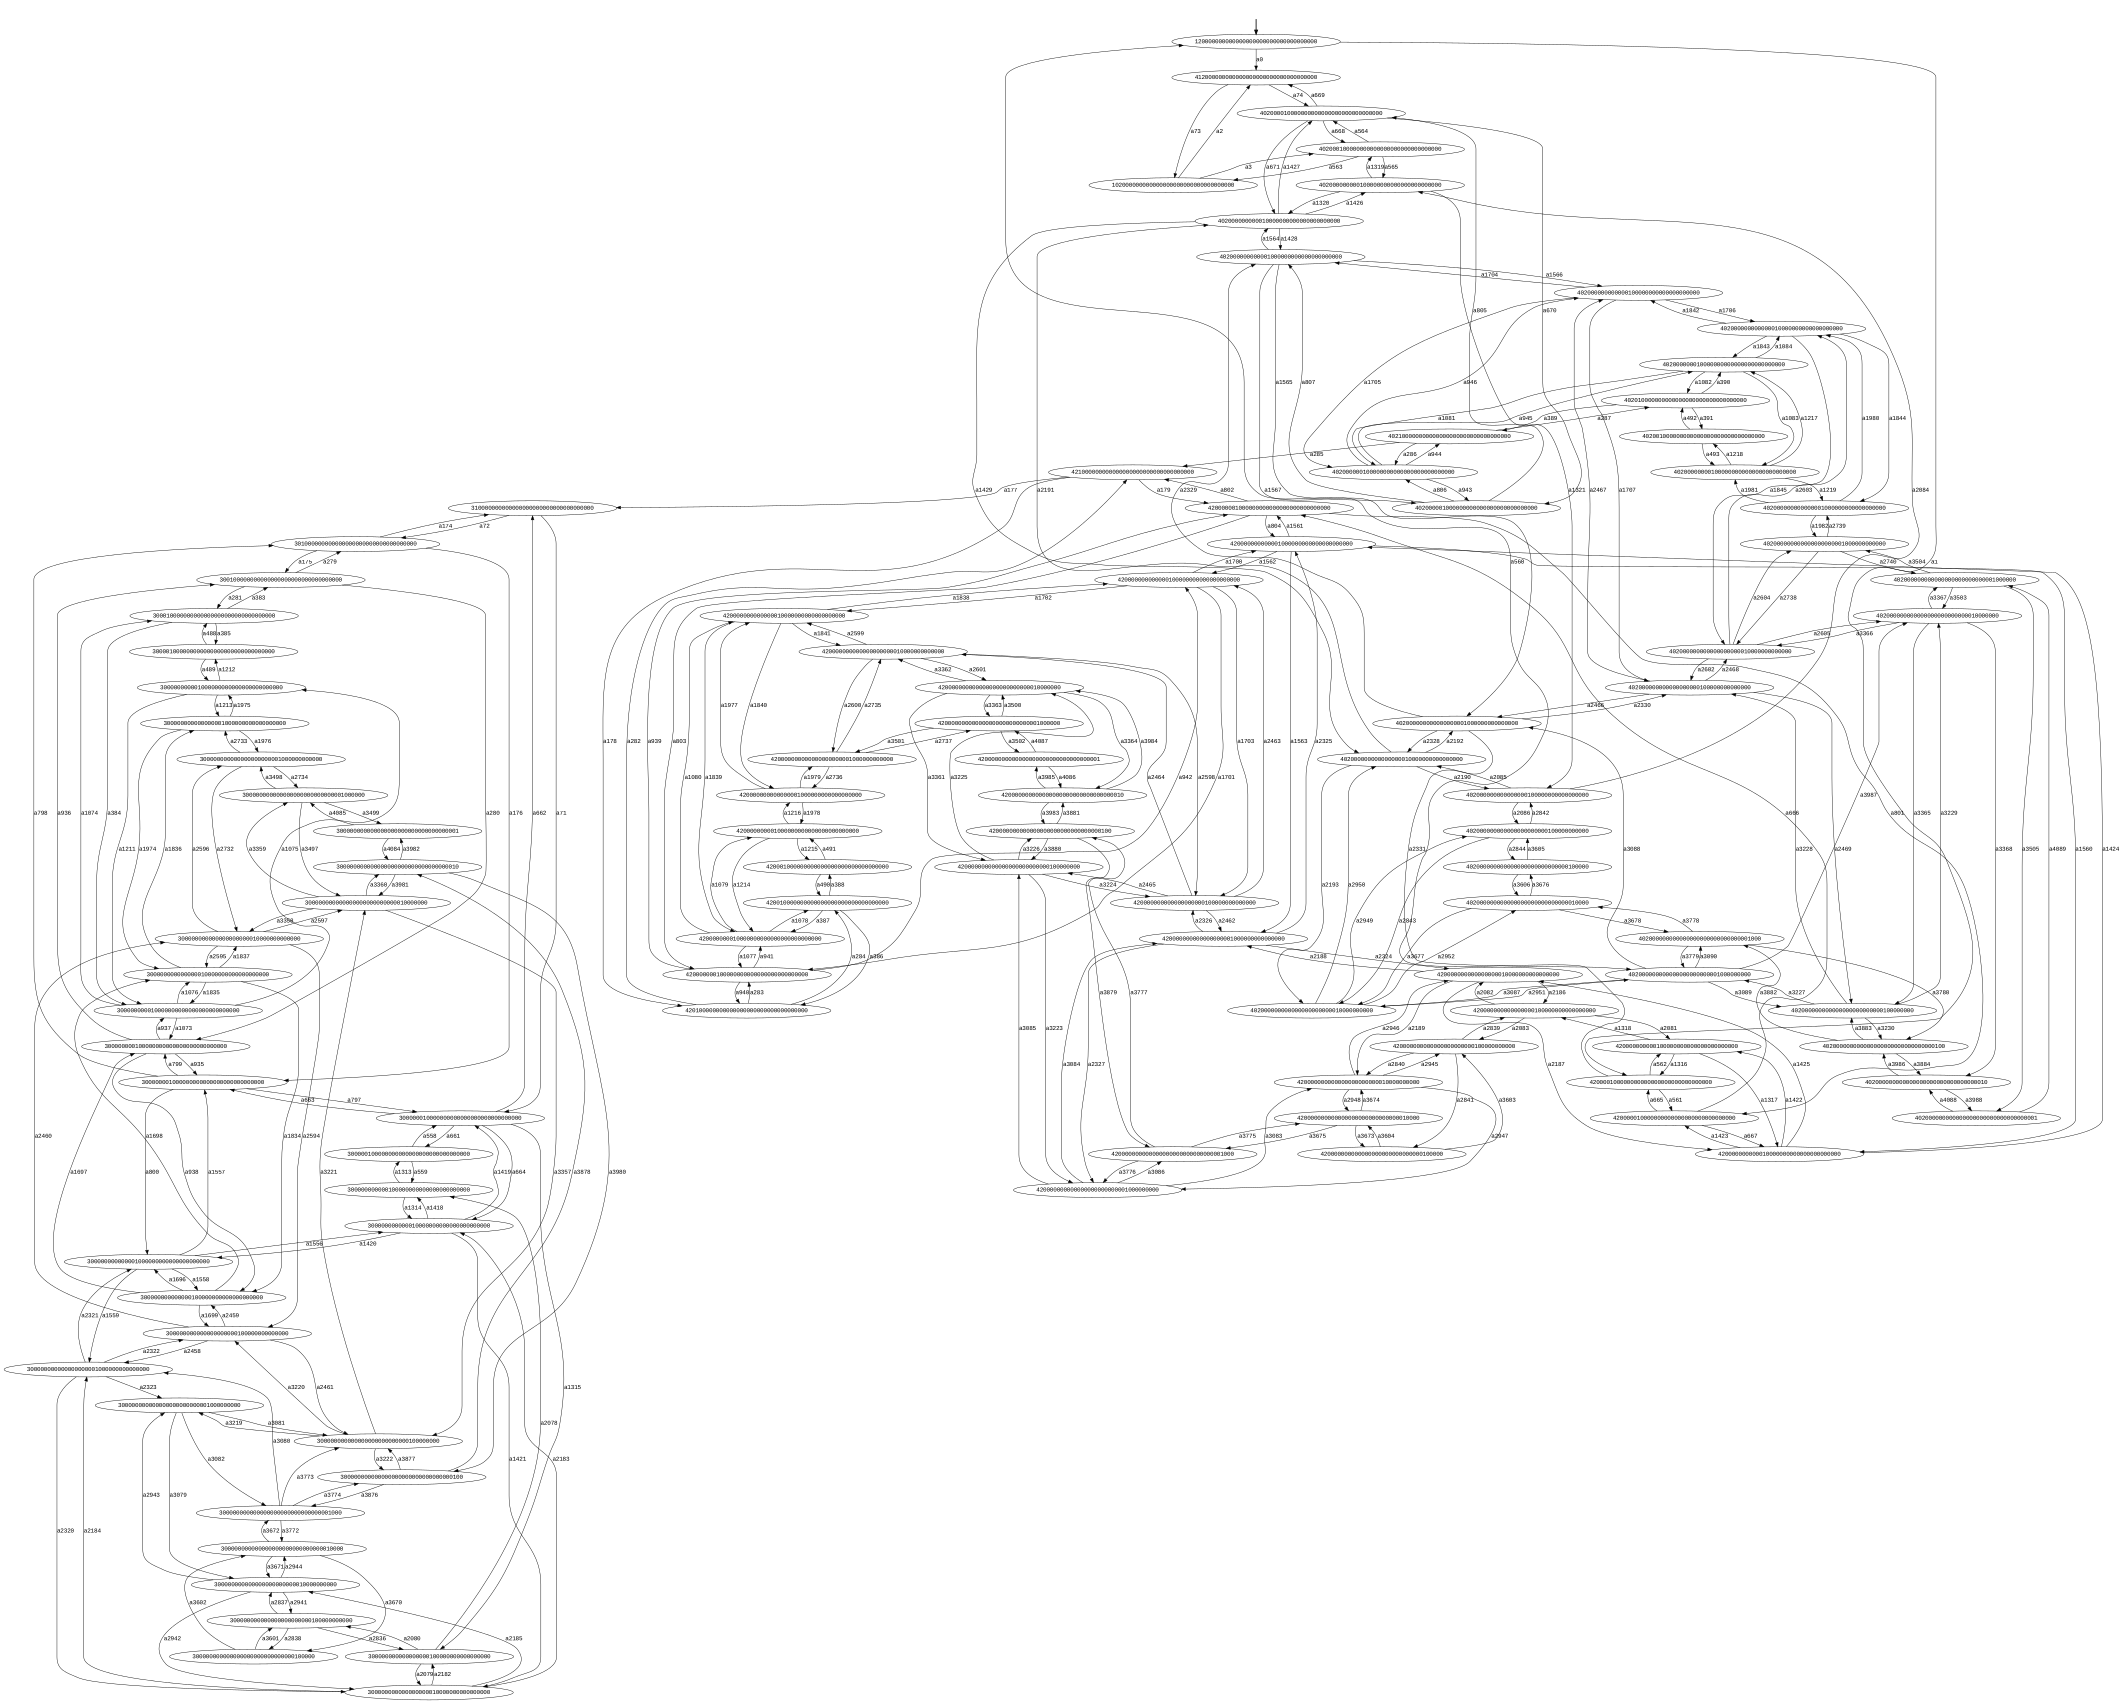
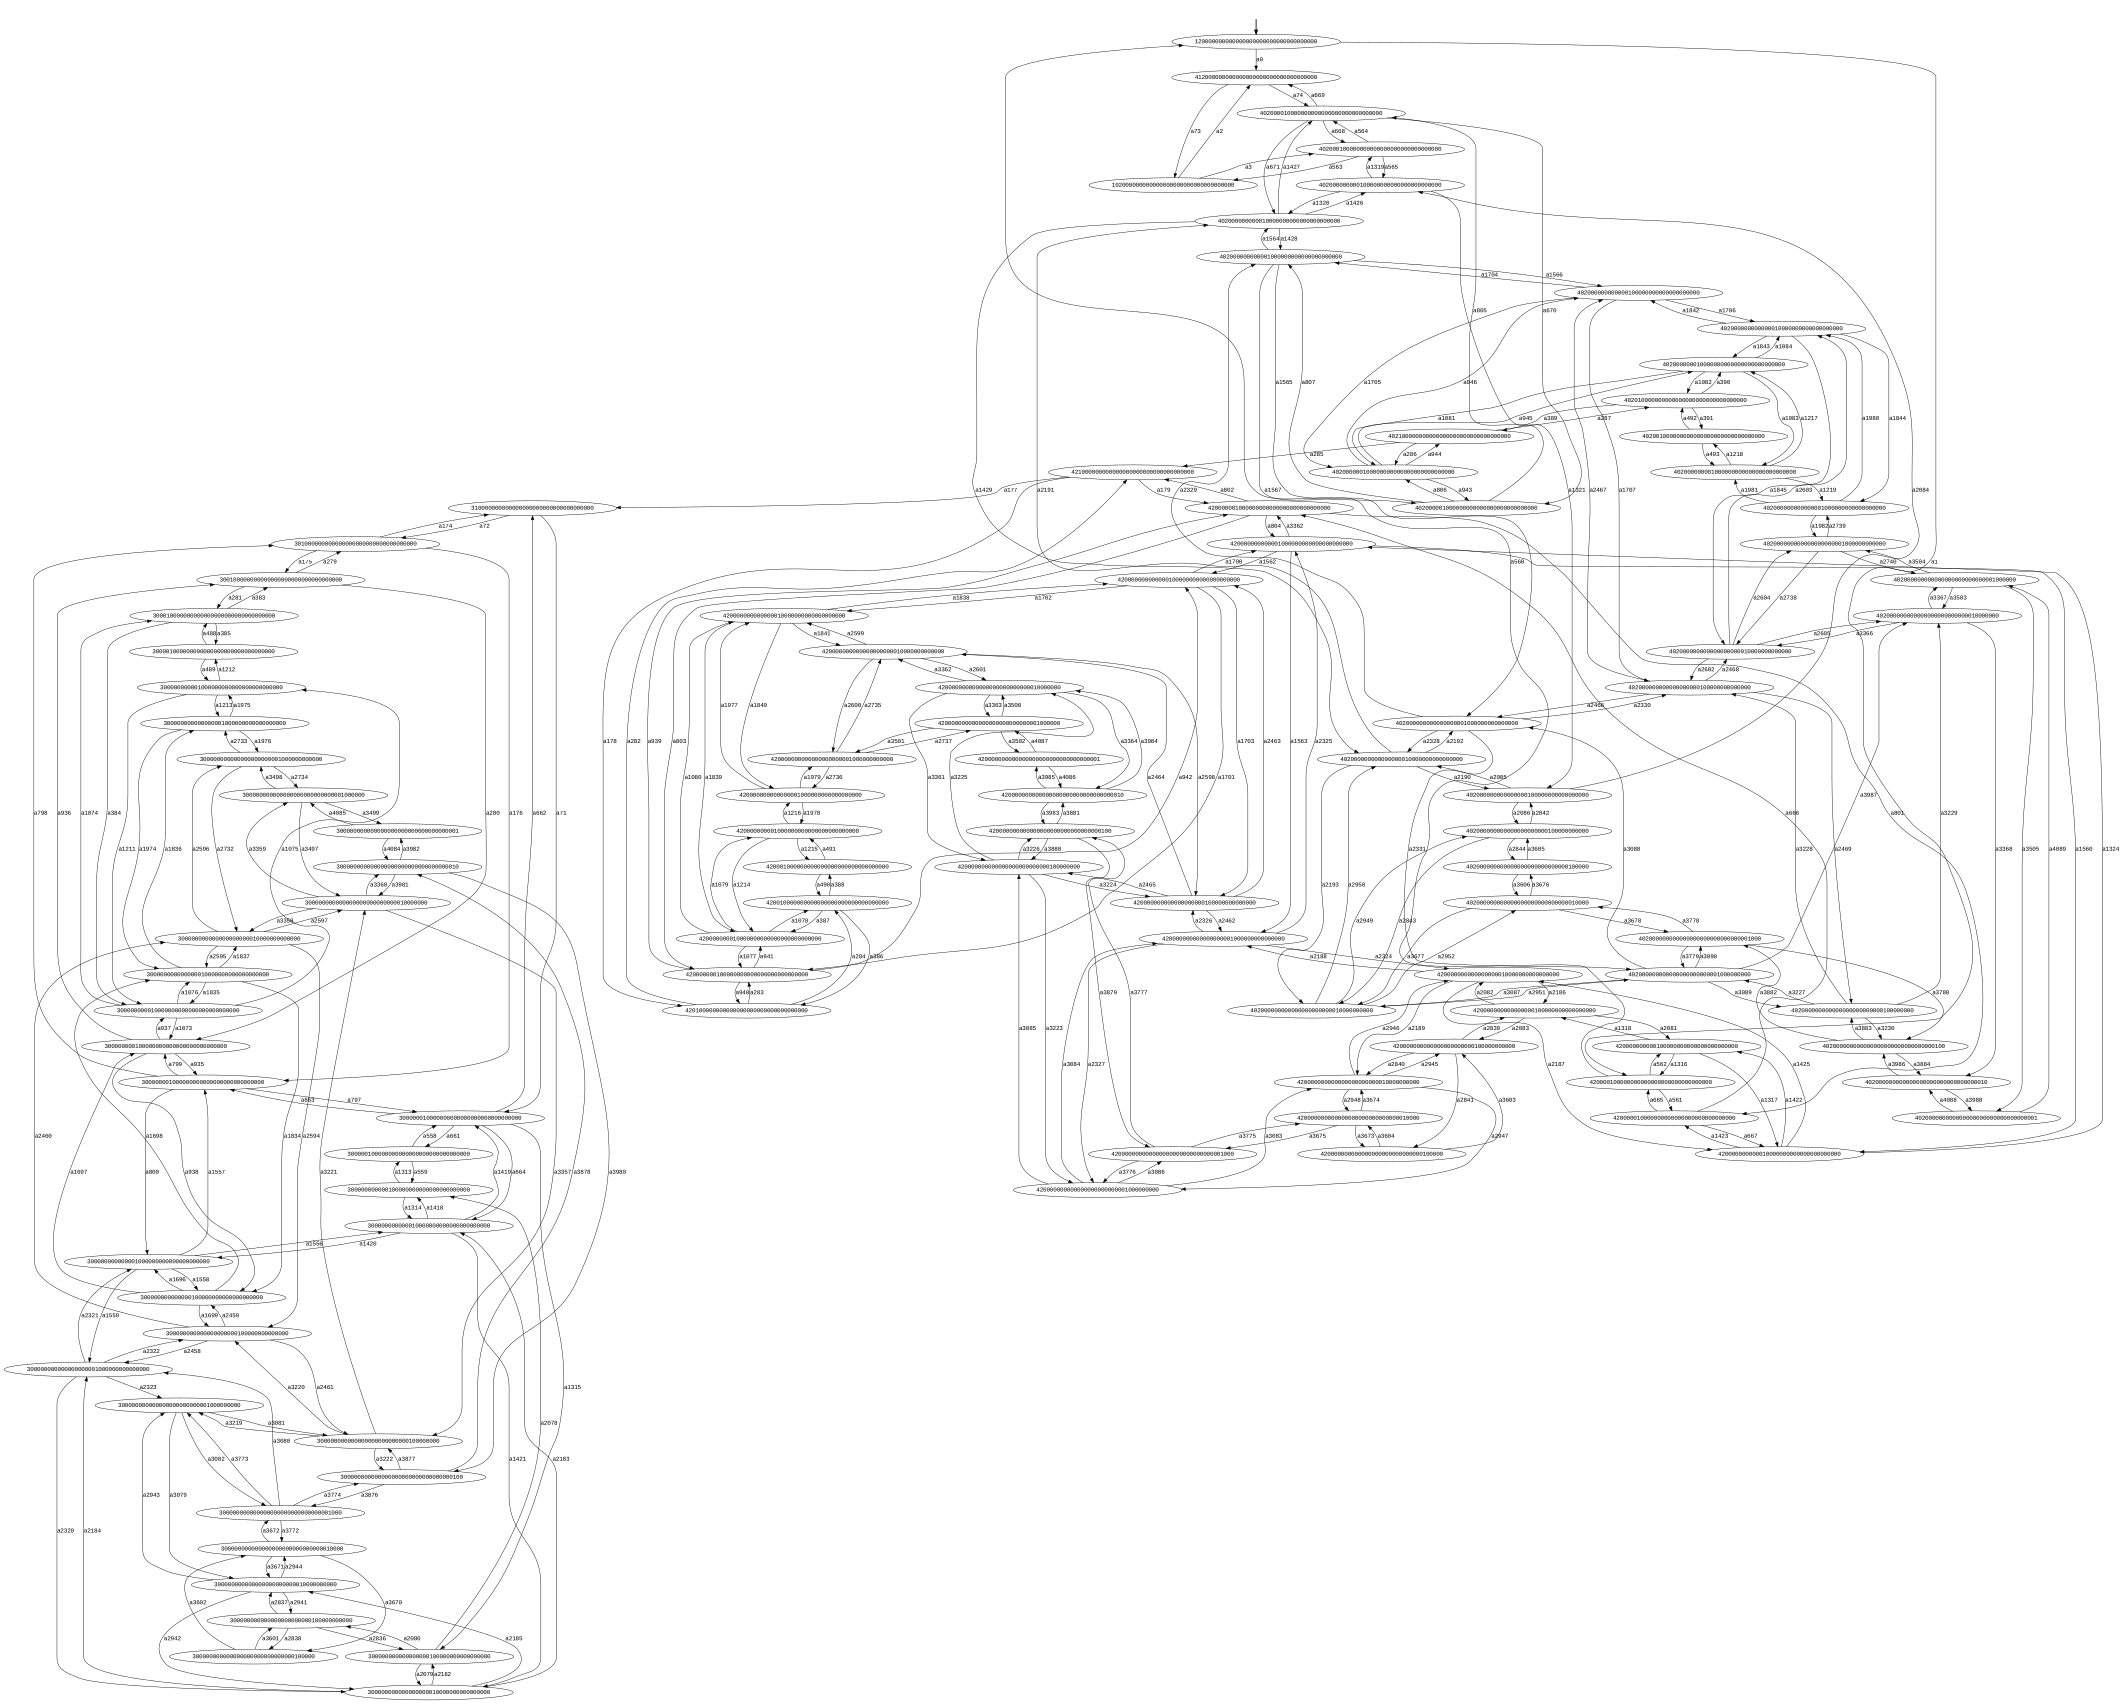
(1295, 526) -> (1295, 526)
(1914, 814) -> none
(2111, 849) -> (2111, 849)
(298, 1468) -> (230, 1461)
